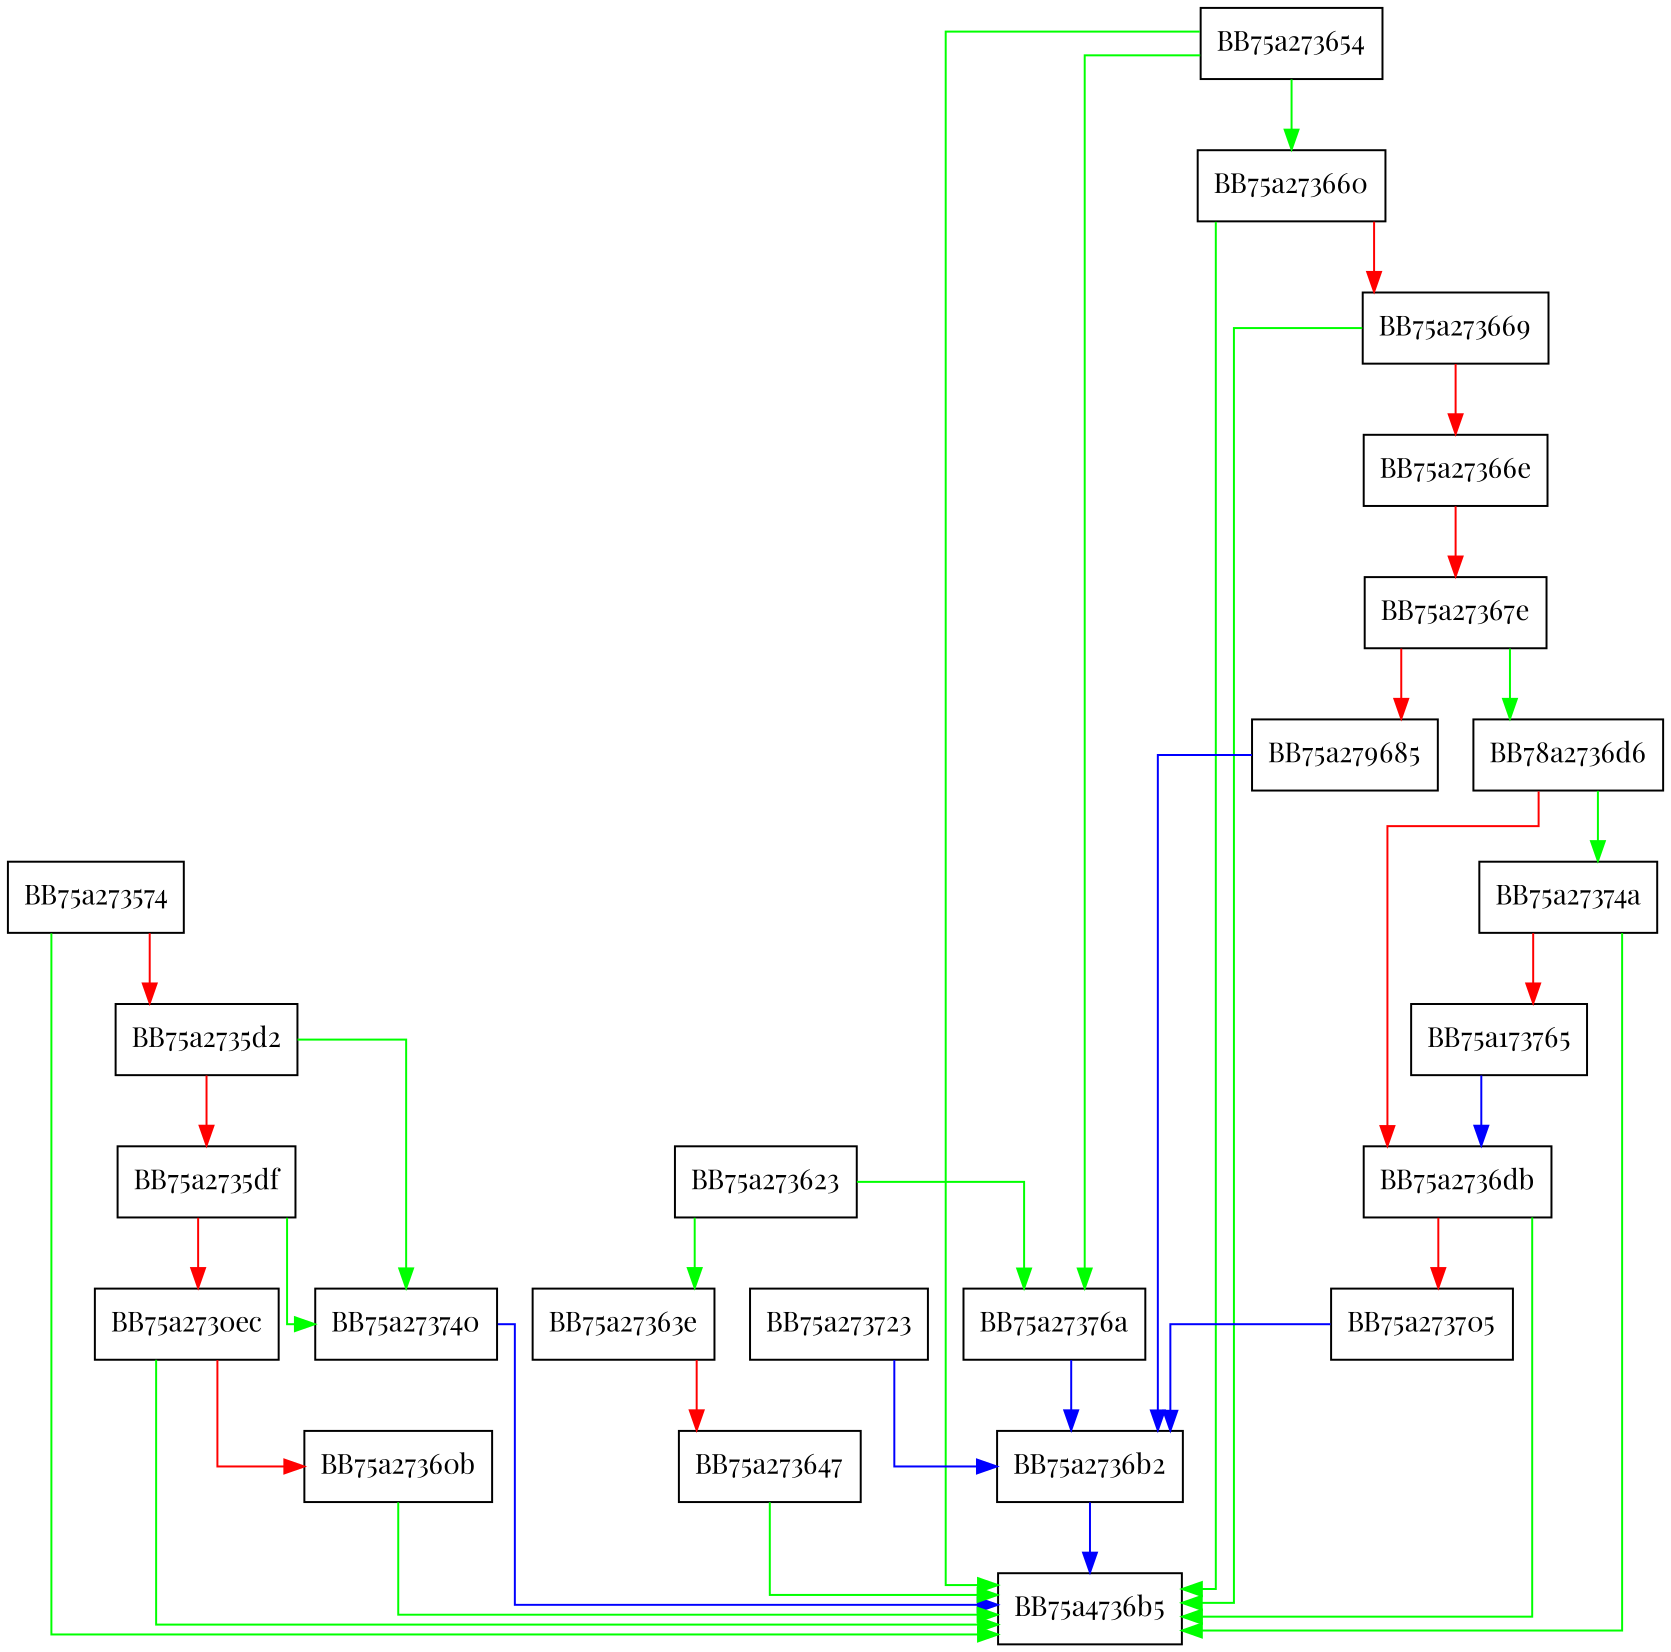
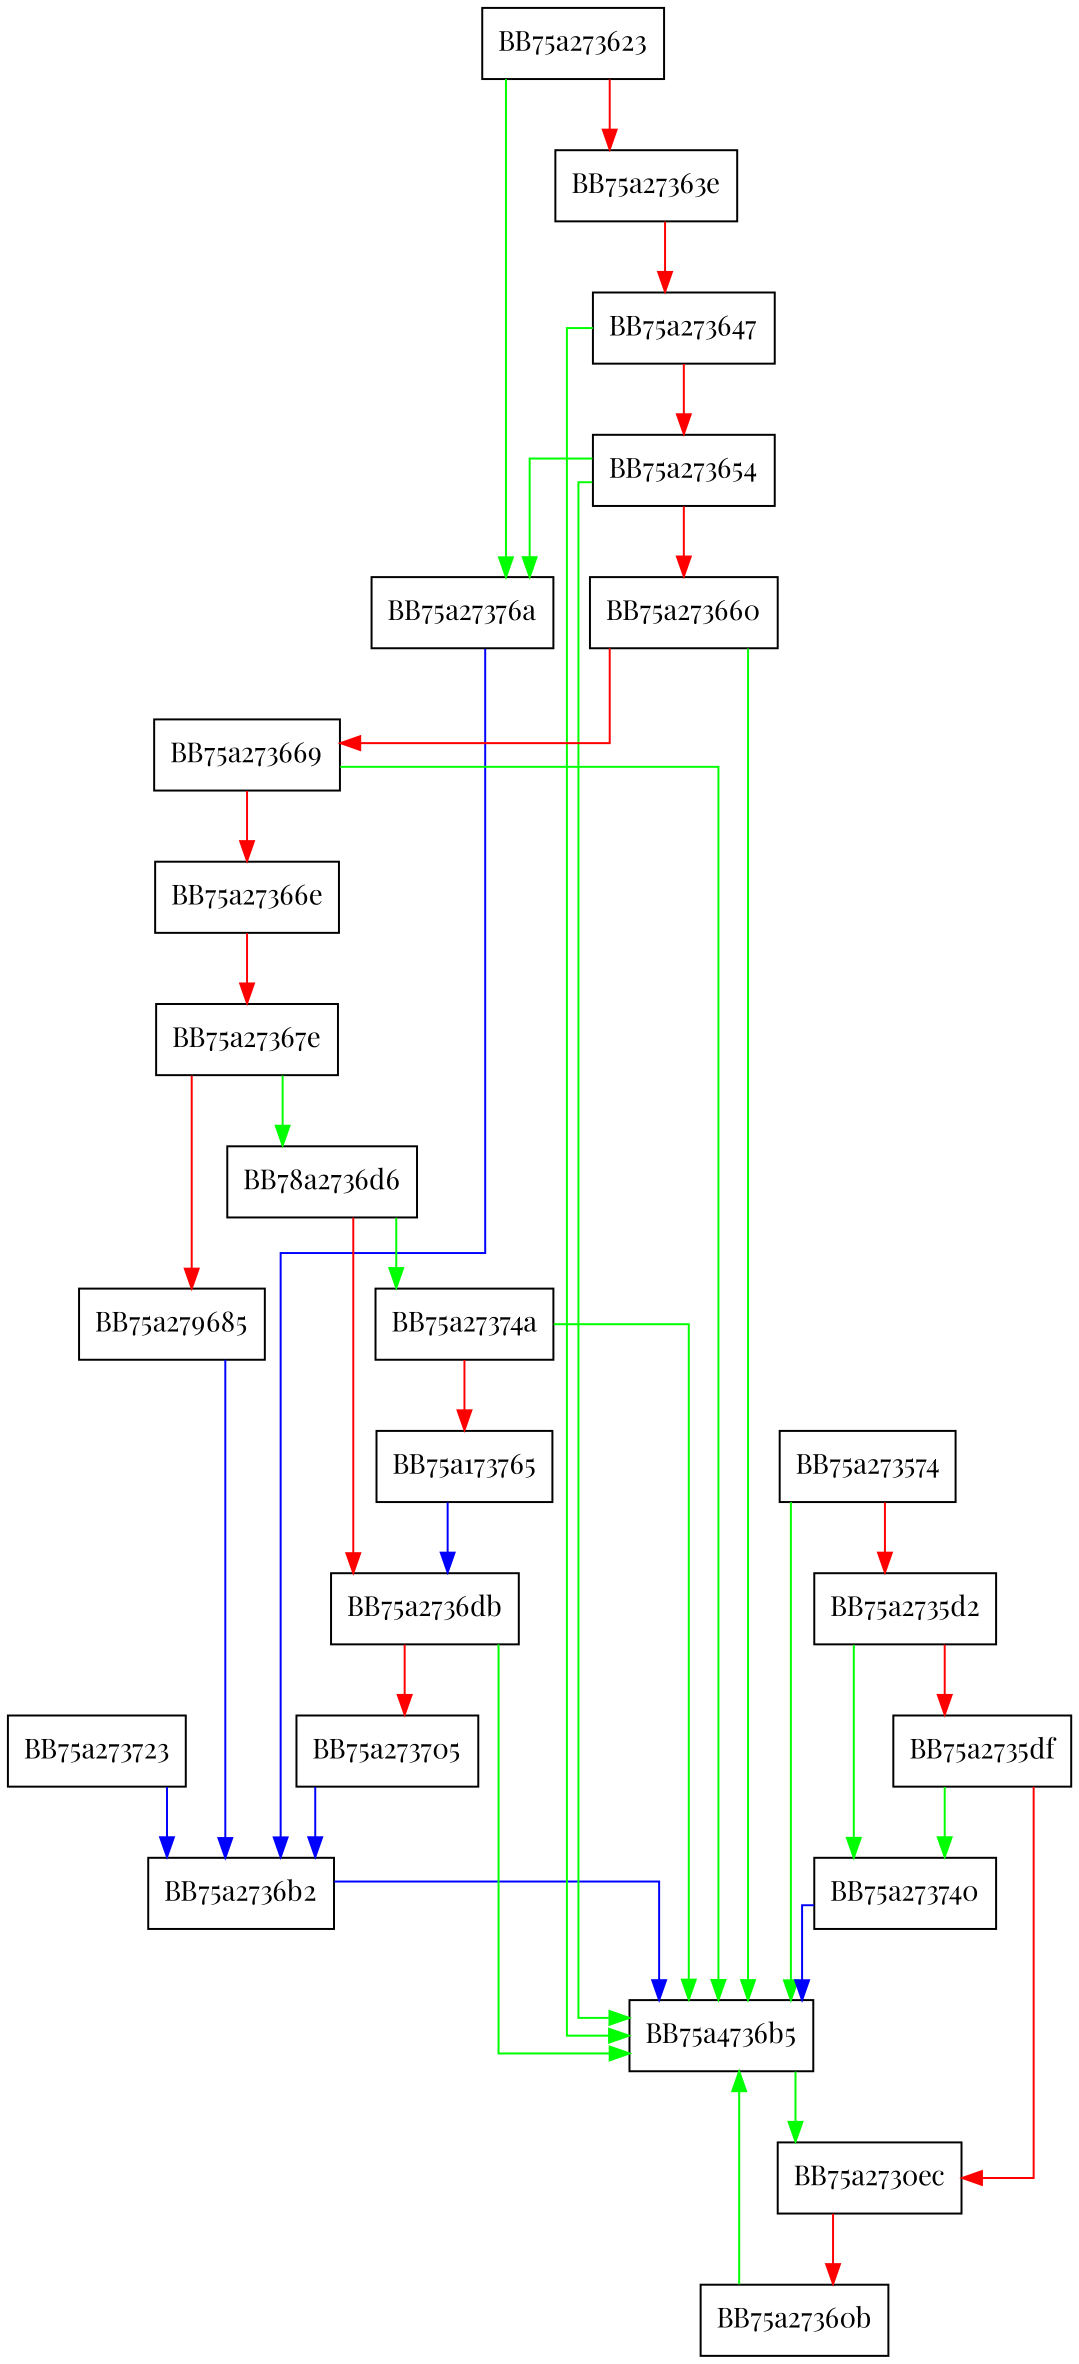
(1292, 105) -> (684, 531)
none -> (684, 389)
(695, 1243) -> (610, 105)
(435, 1625) -> (795, 2097)
